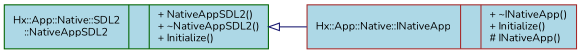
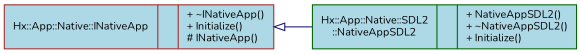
(293, 27) -> (299, 27)
